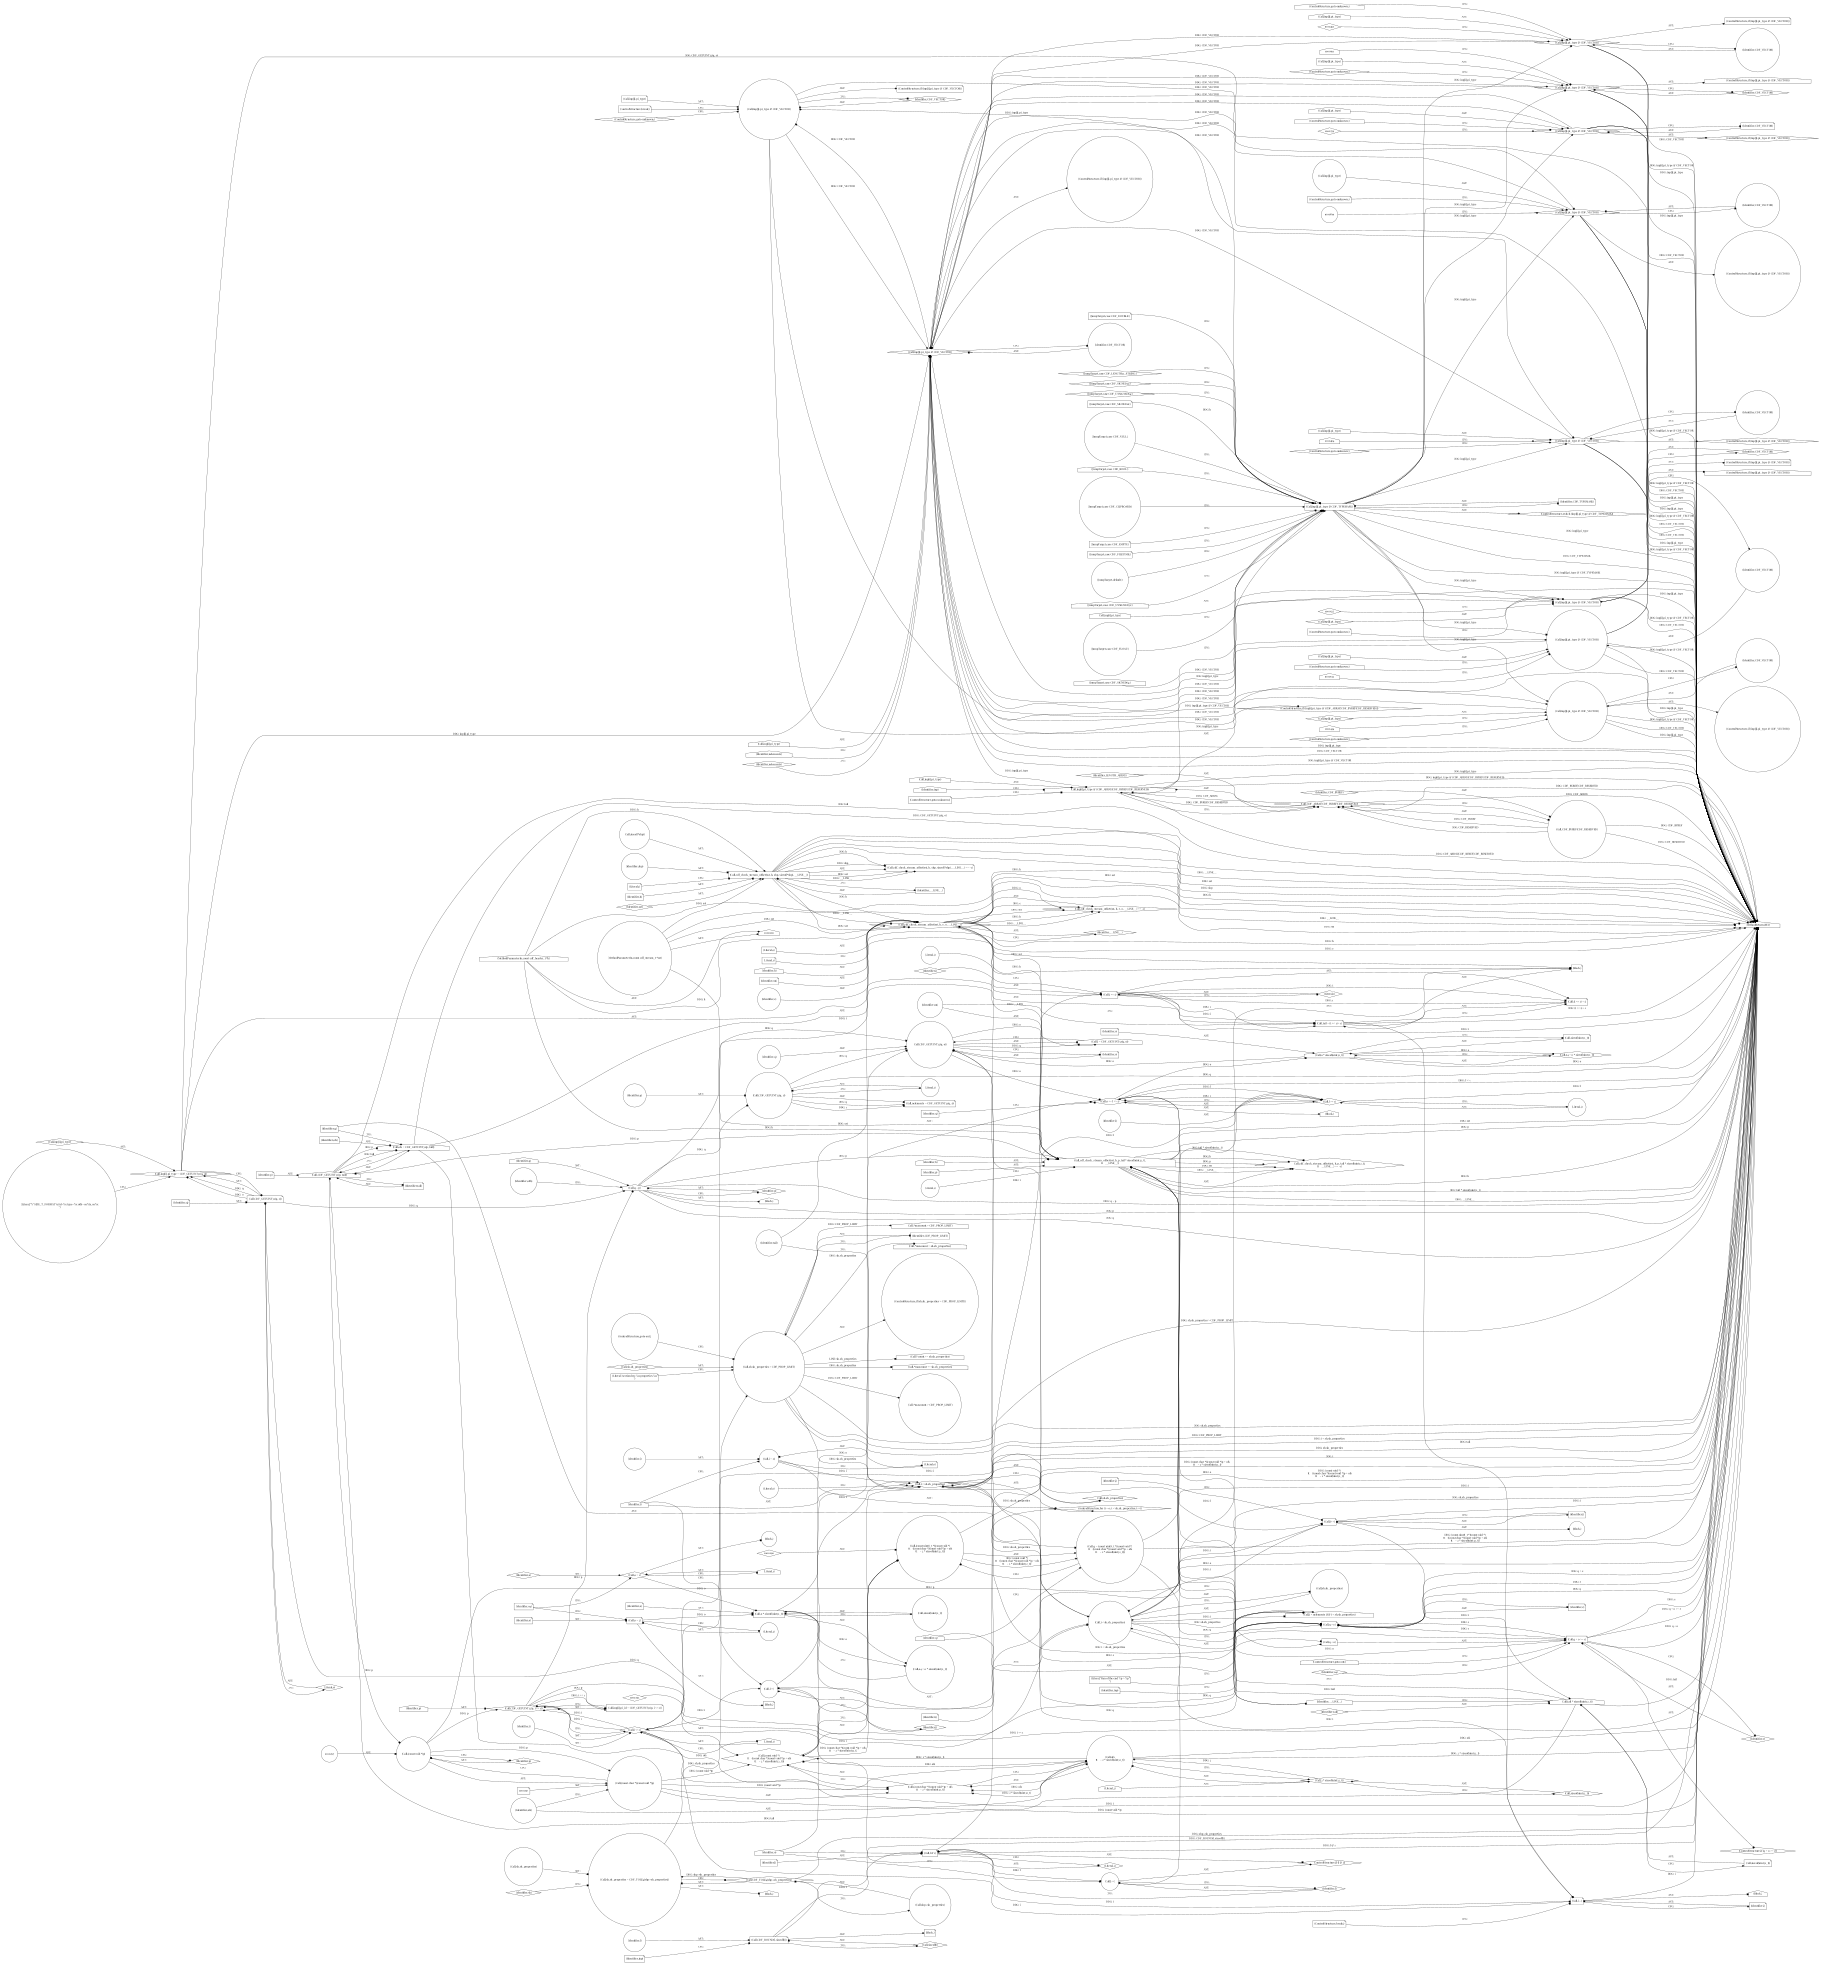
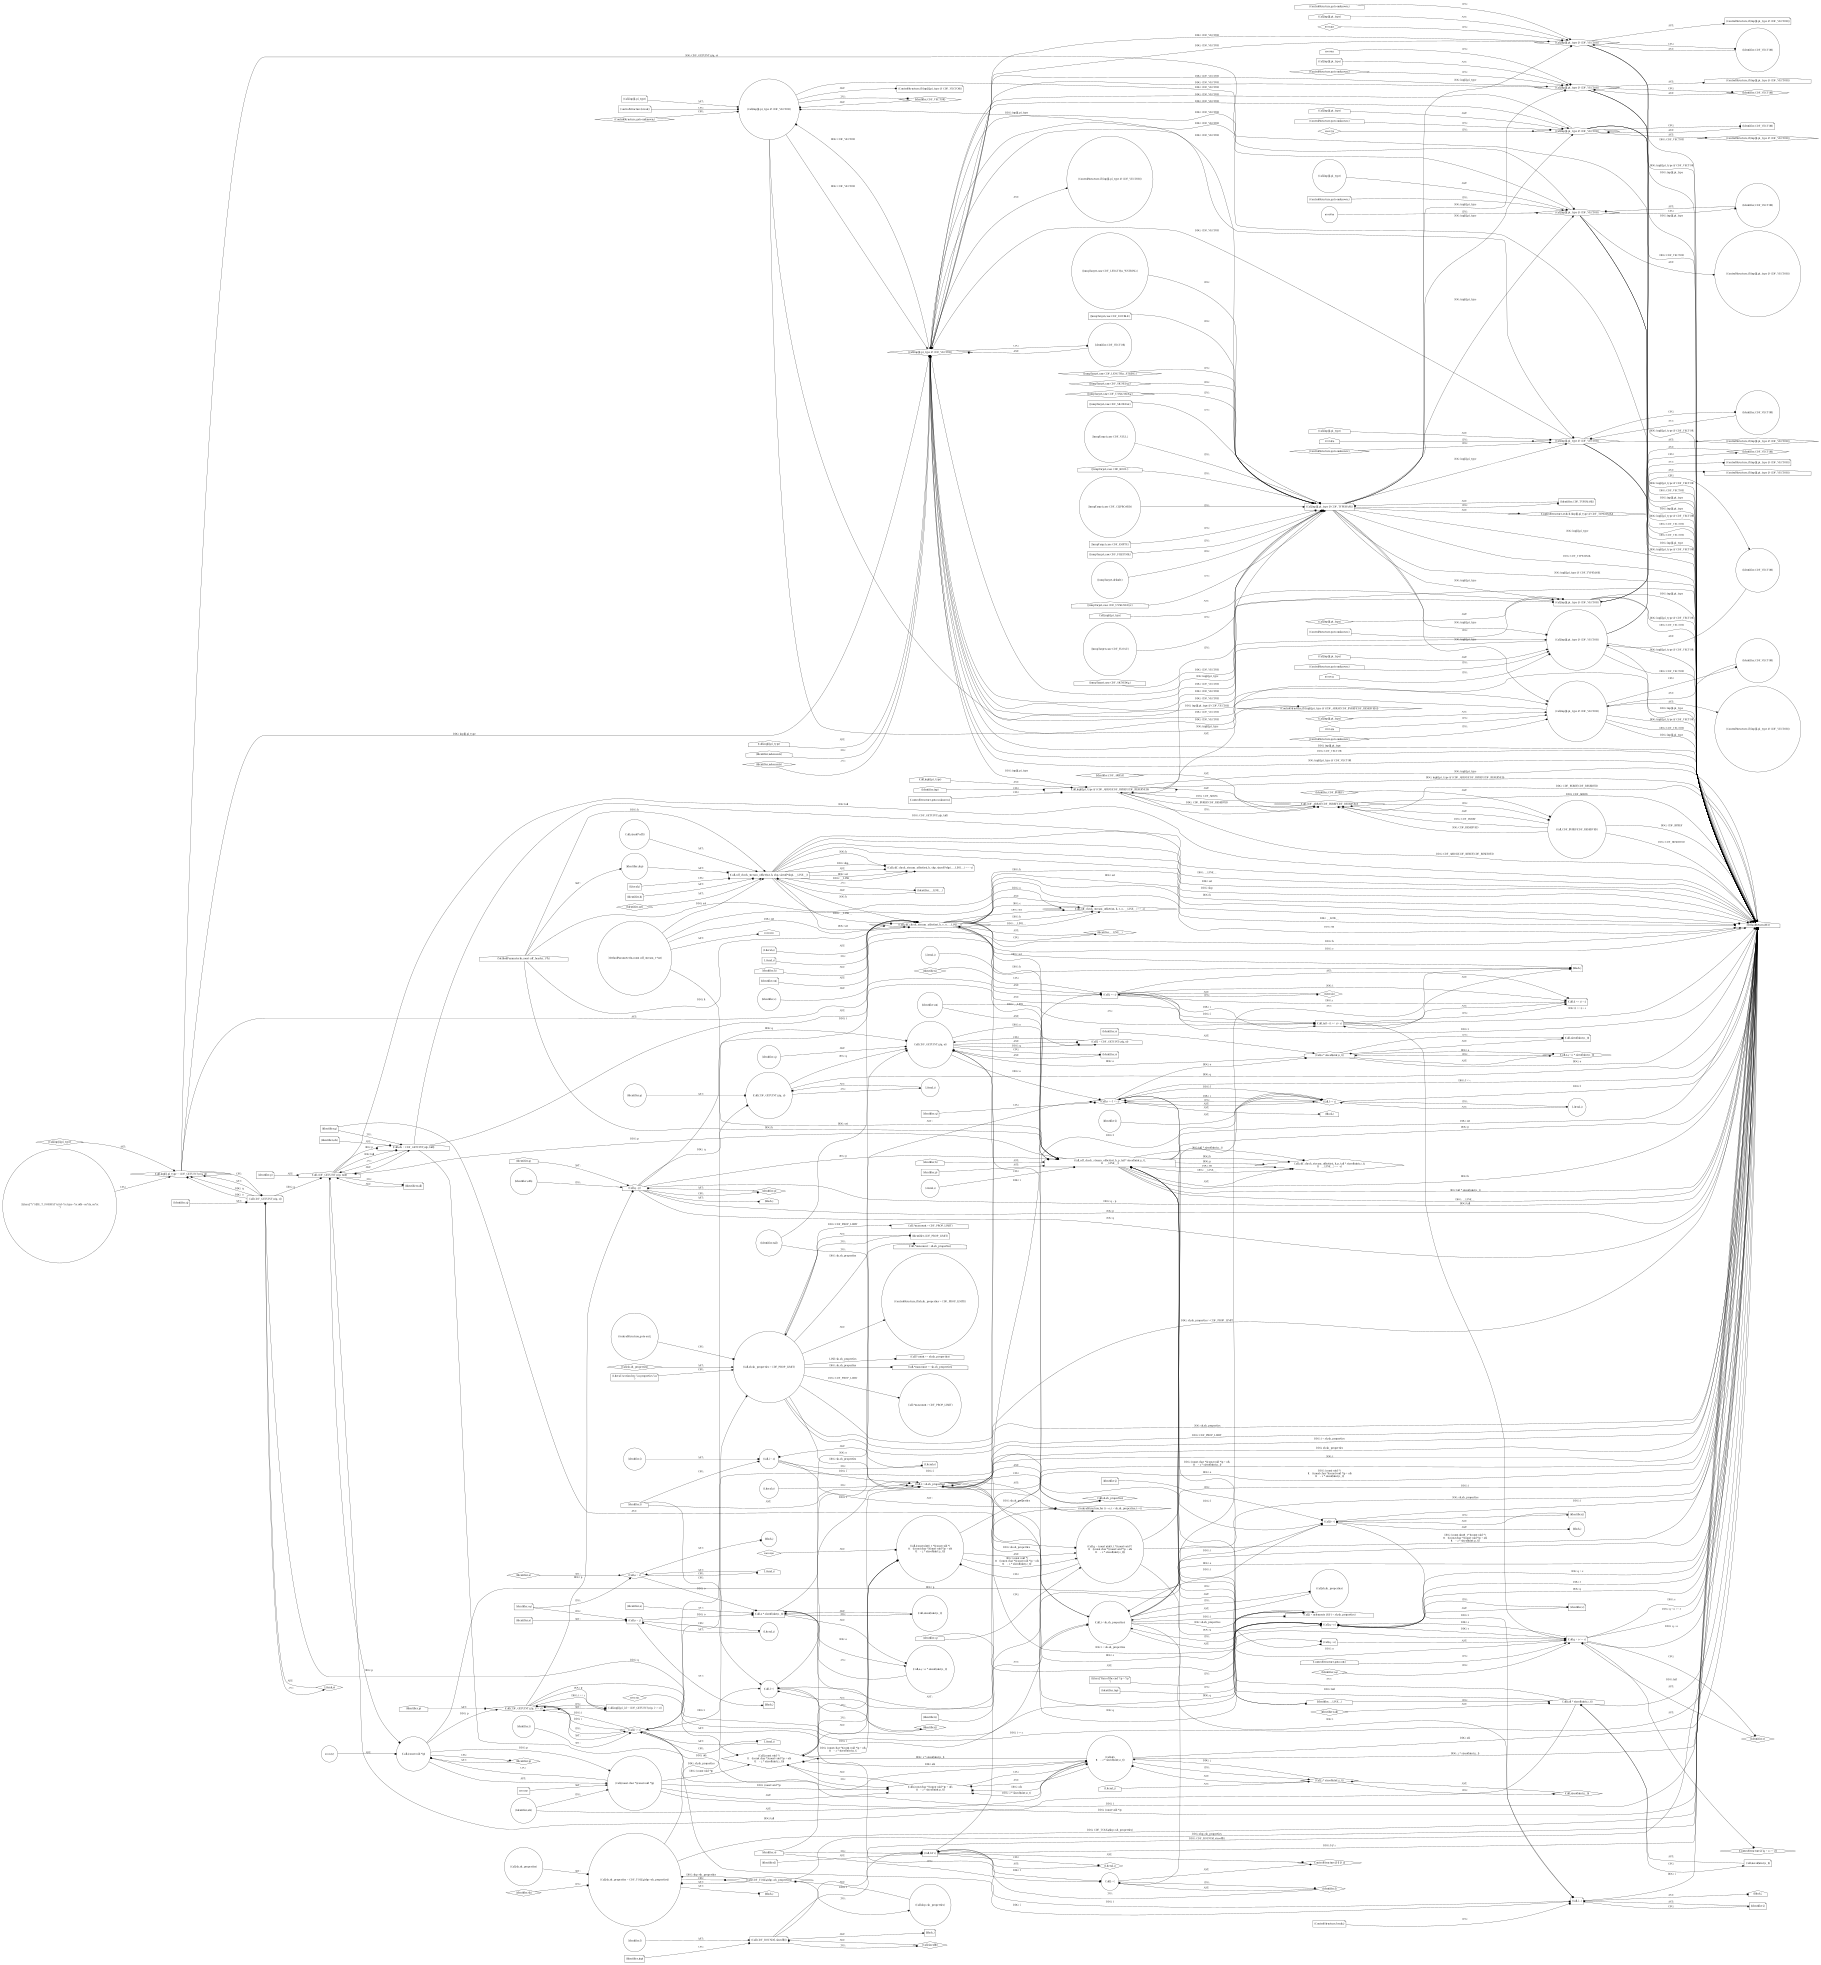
none -> (1110, 271)
(1207, 410) -> (1207, 410)
(1329, 612) -> none
(1110, 776) -> (1110, 776)
(930, 816) -> (930, 816)
(635, 835) -> (635, 835)
(654, 1005) -> (564, 903)
(930, 1104) -> none
(454, 1207) -> (297, 1187)
(1424, 1371) -> (1464, 1320)
none -> (1627, 1820)
